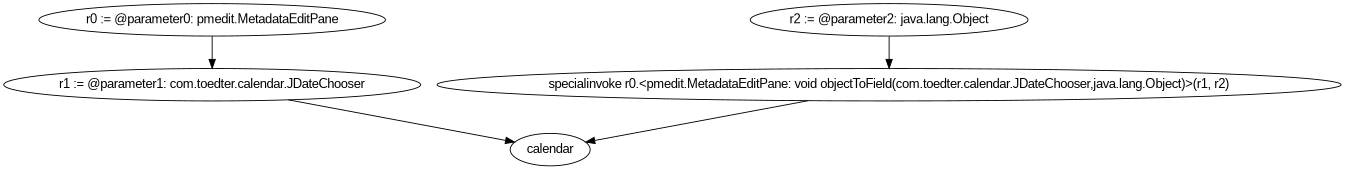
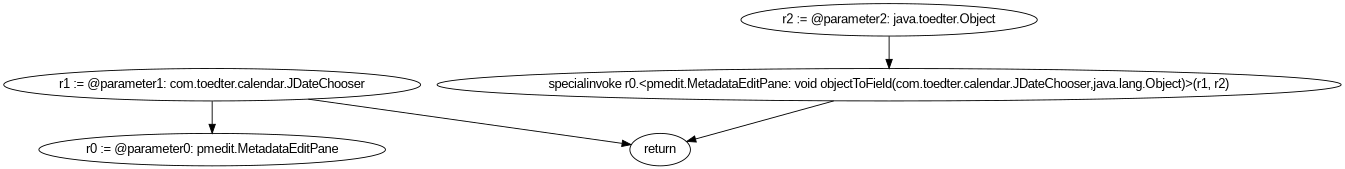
(889, 20) -> (889, 20)
(212, 48) -> (212, 113)
(550, 150) -> (660, 150)
